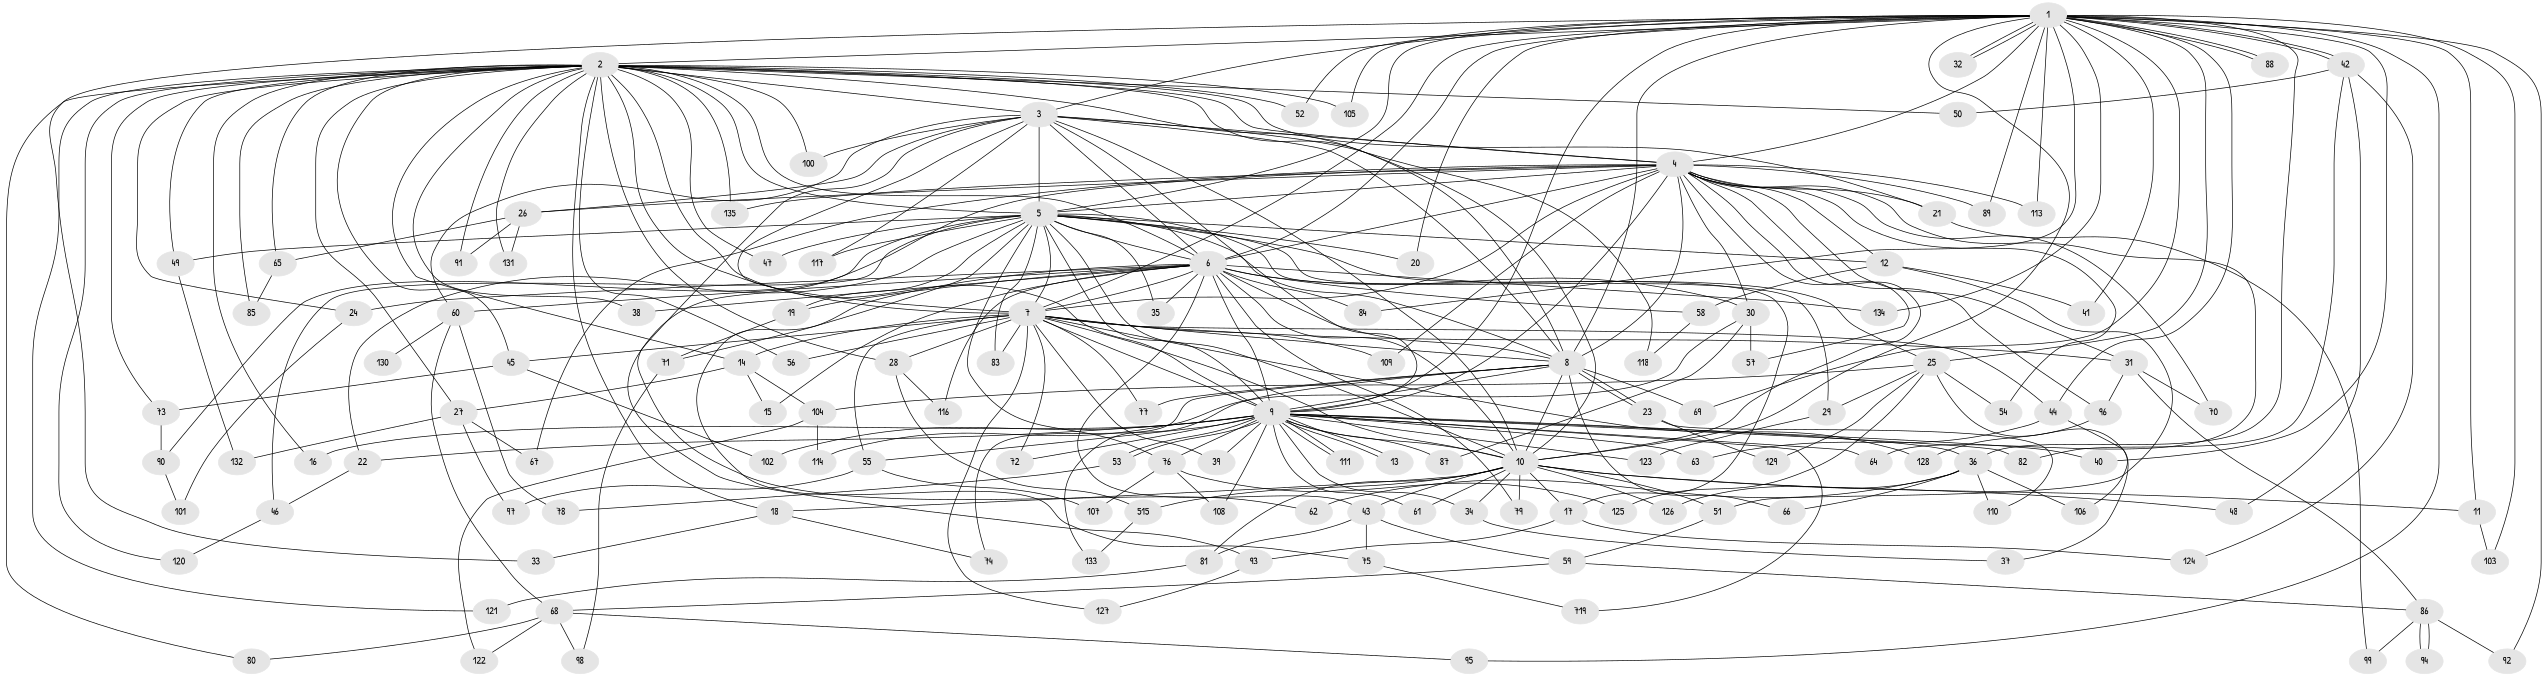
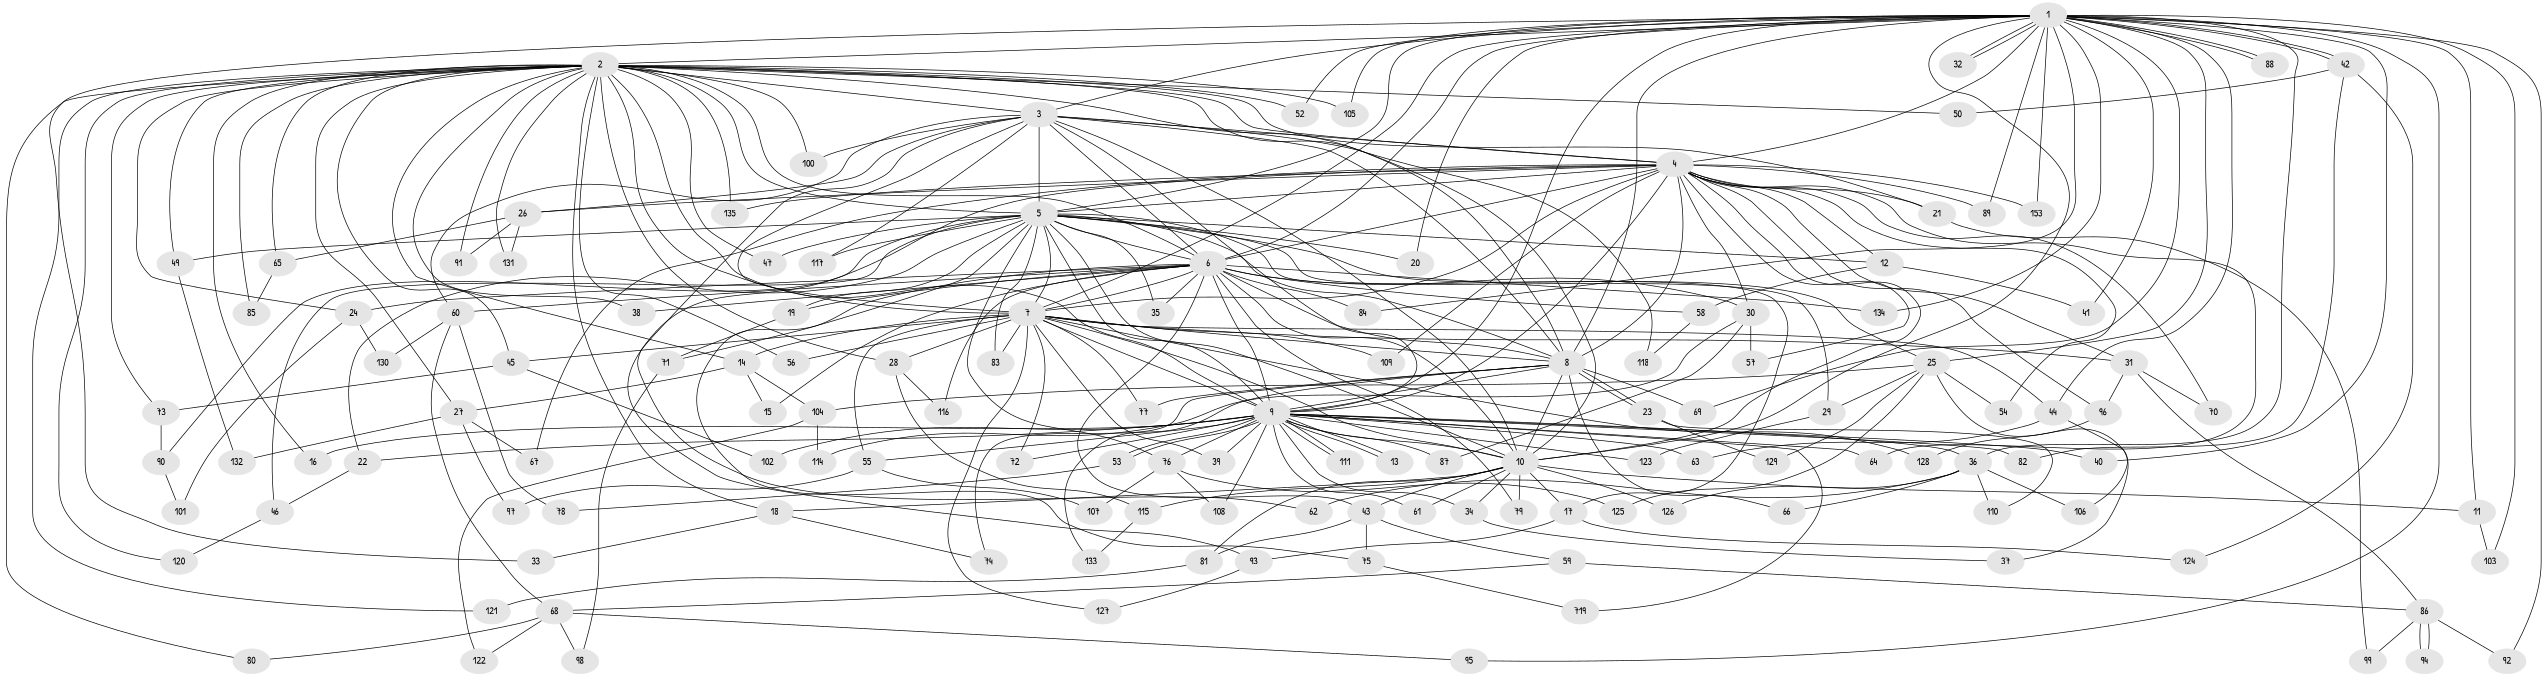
(2037, 214) -> (2037, 214)
none -> (366, 335)
(1143, 512) -> (1143, 512)
(1718, 512) -> none
(2234, 512) -> none
